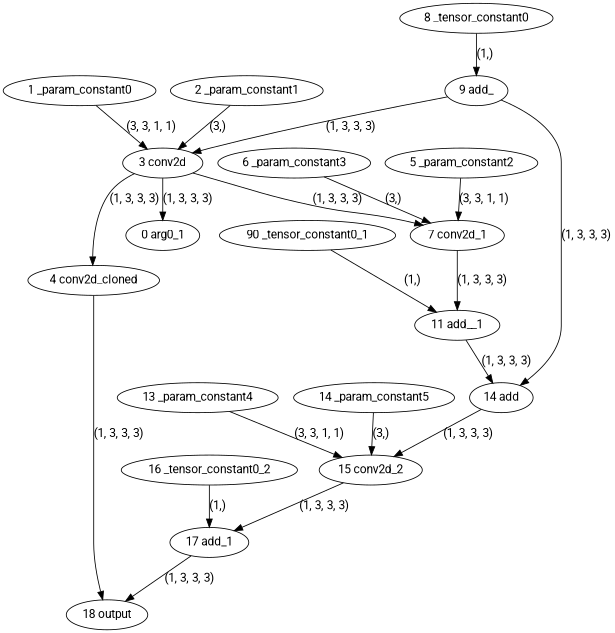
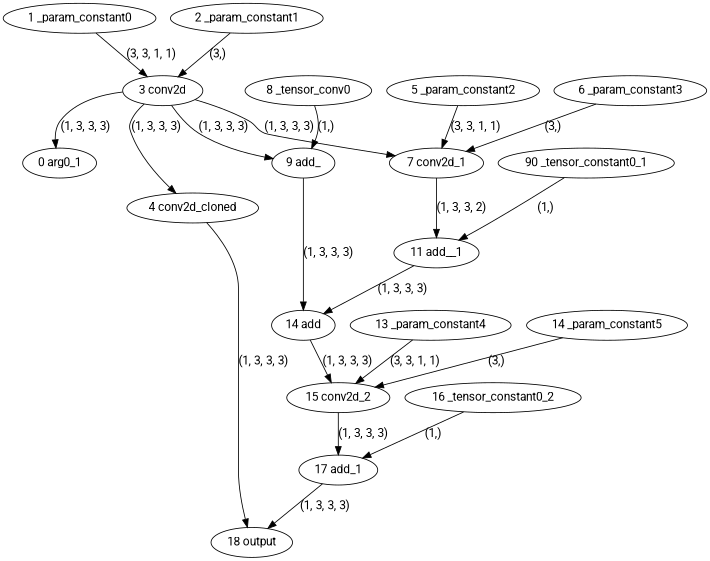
(476, 18) -> (308, 91)
(324, 122) -> (213, 141)
(482, 280) -> (461, 208)
